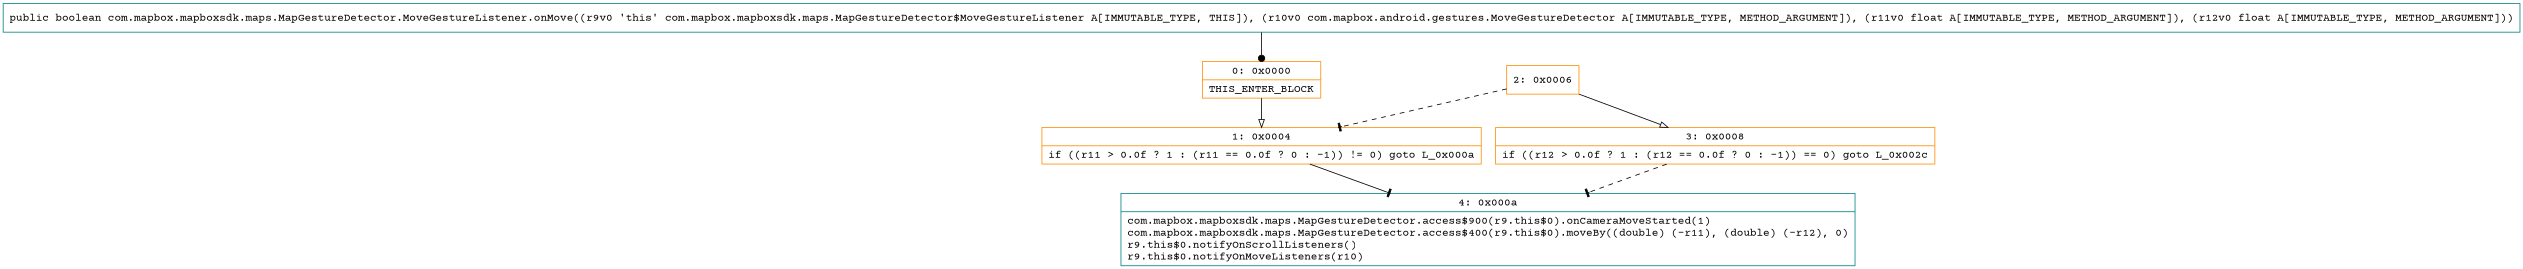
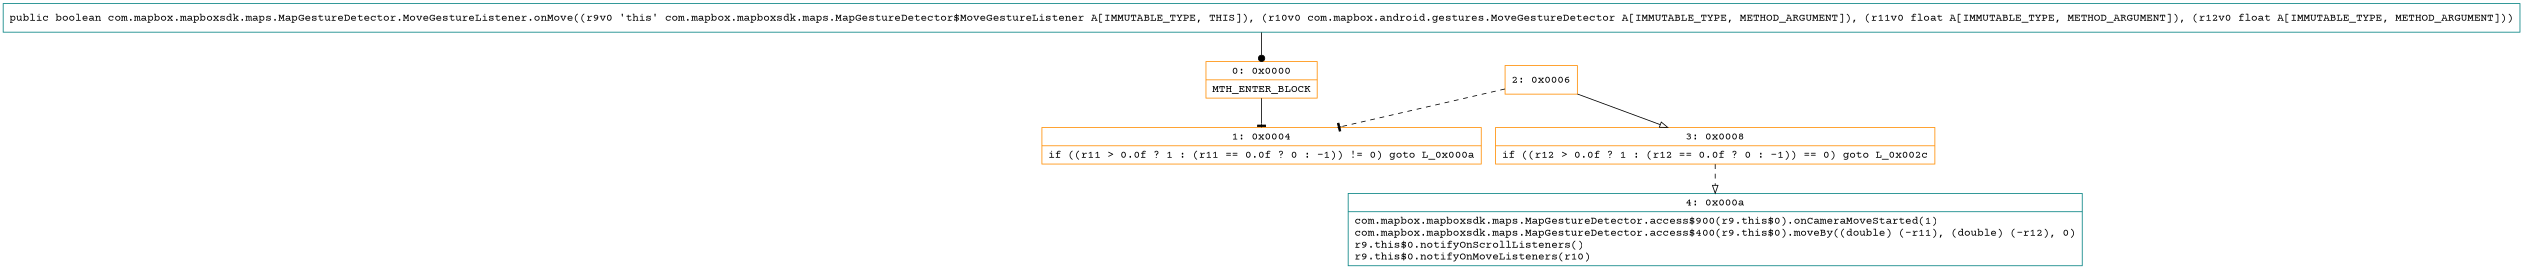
(1262, 89) -> (1262, 89)
(1262, 109) -> (1262, 111)
(1348, 178) -> none
(1628, 178) -> (1715, 175)
